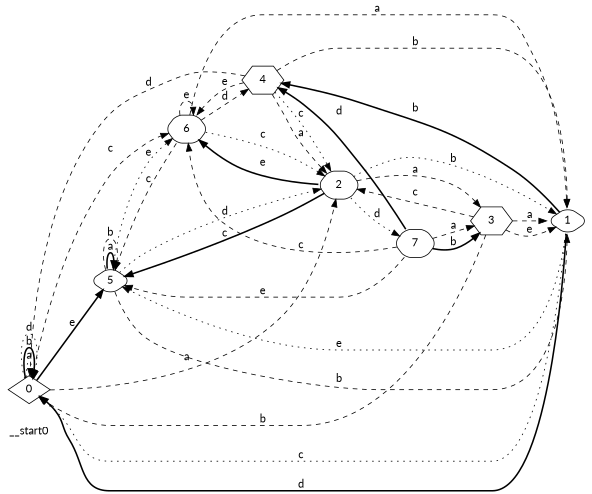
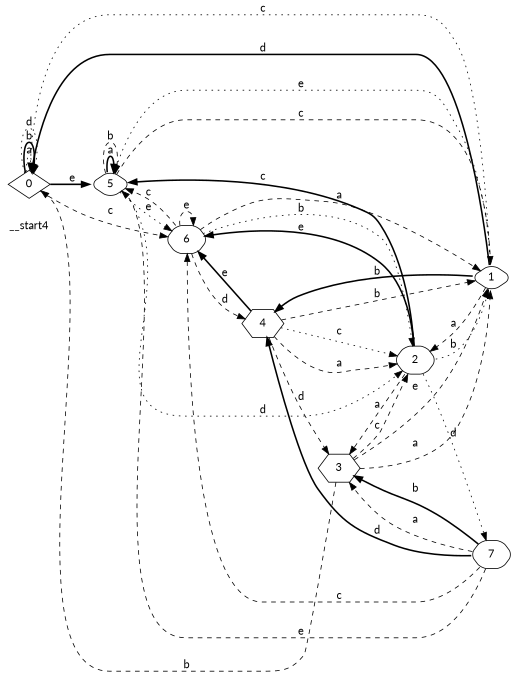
(220, 92) -> (227, 285)
(263, 135) -> (301, 209)
(75, 166) -> (293, 394)
(230, 352) -> (465, 320)
(339, 379) -> (301, 114)
(29, 432) -> (29, 226)
